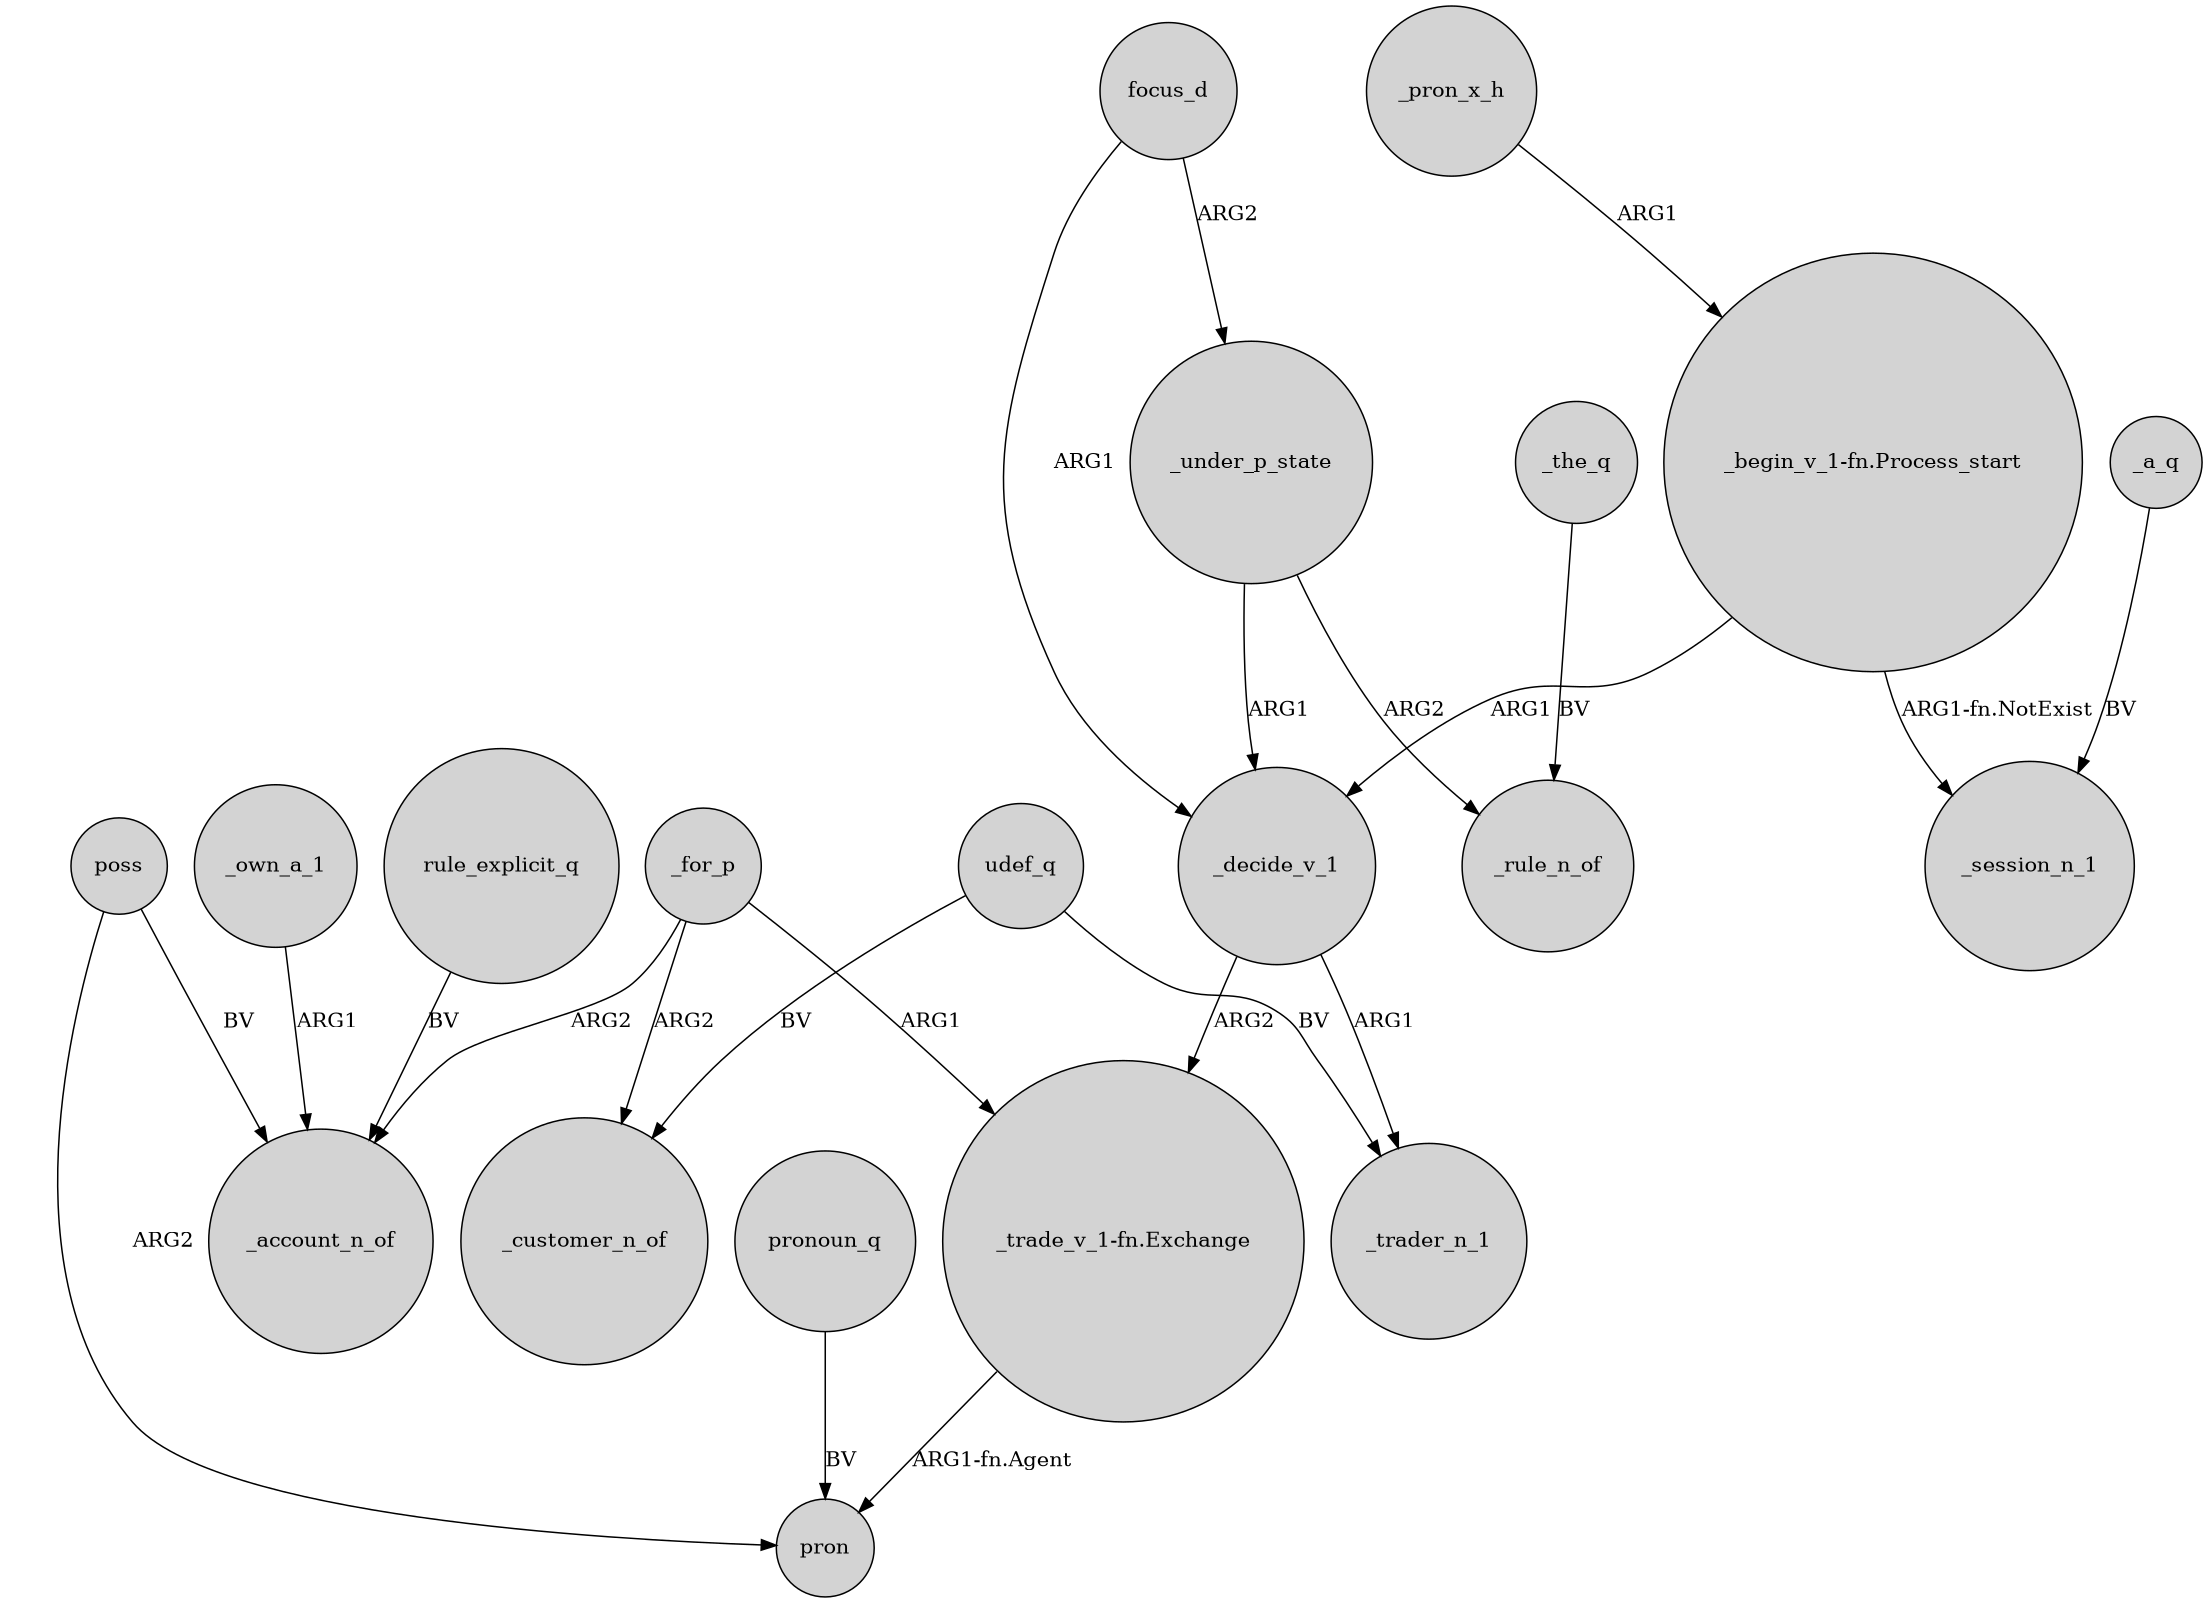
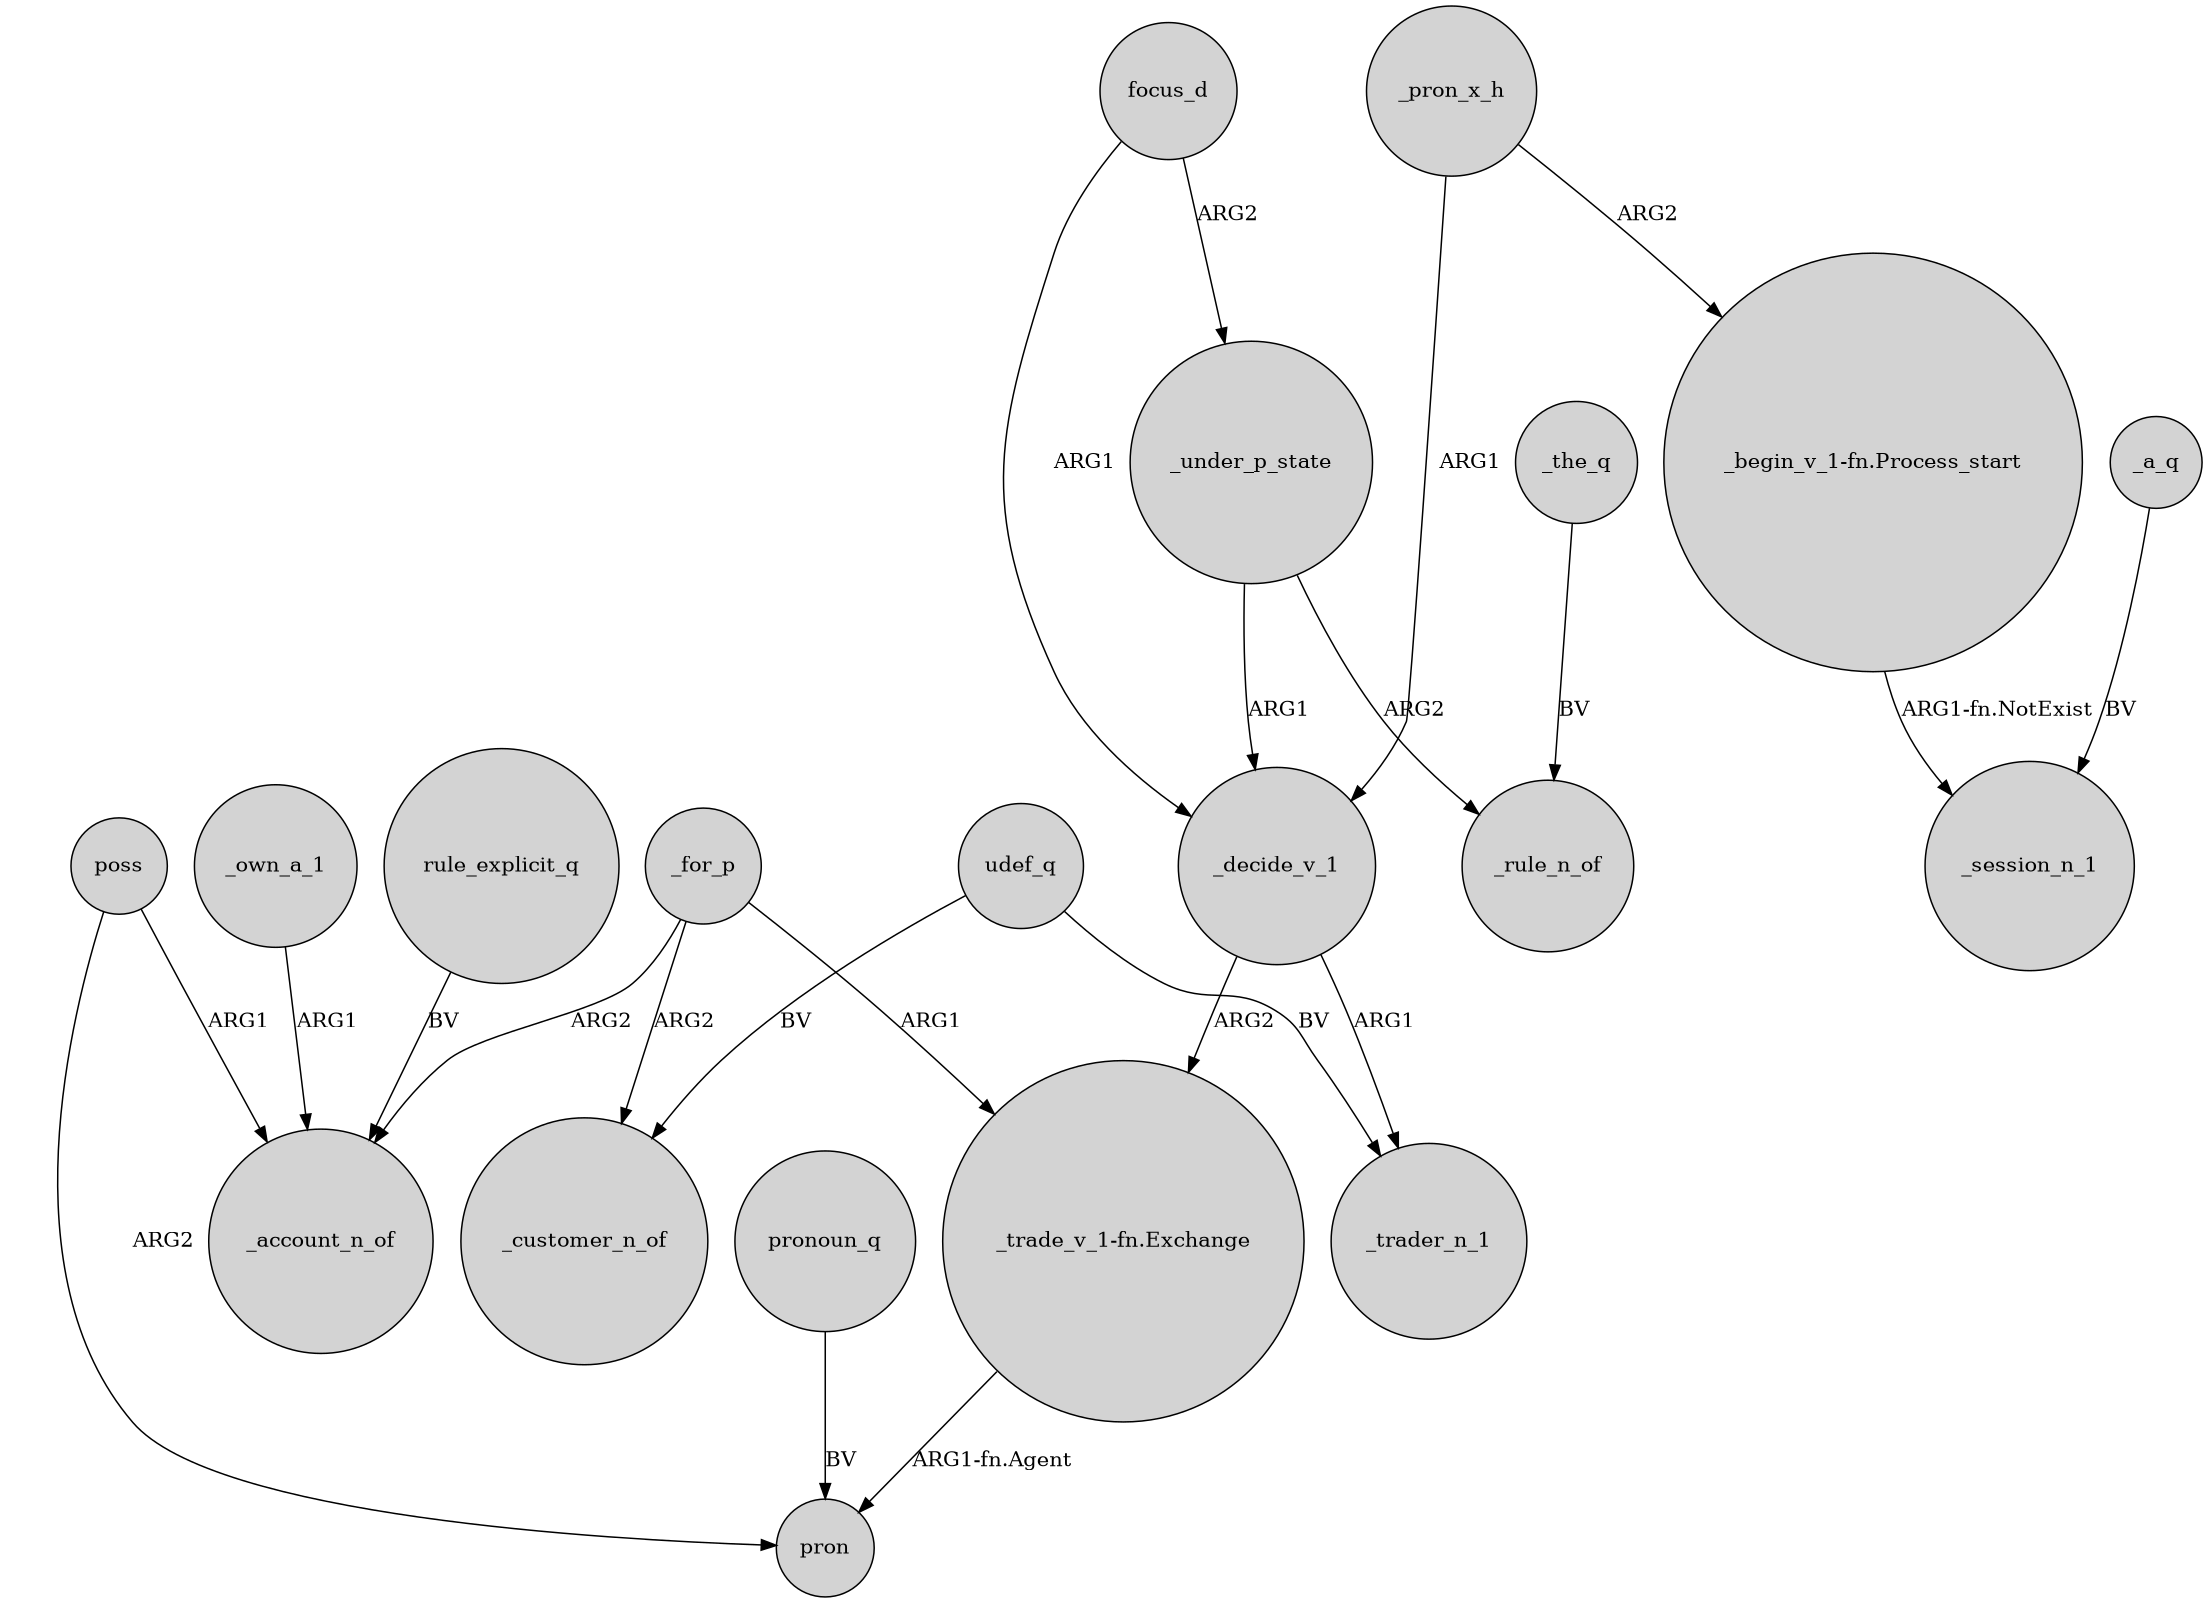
(1648, 215) -> (1648, 215)
(1541, 687) -> (1424, 490)
(239, 1022) -> (239, 1022)
